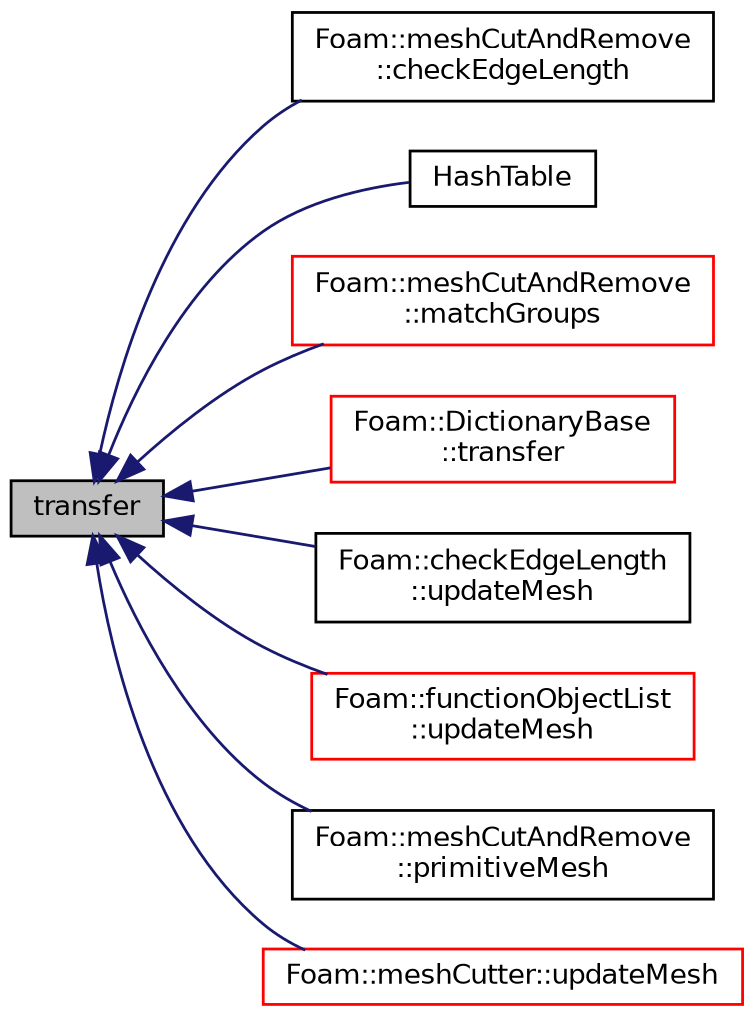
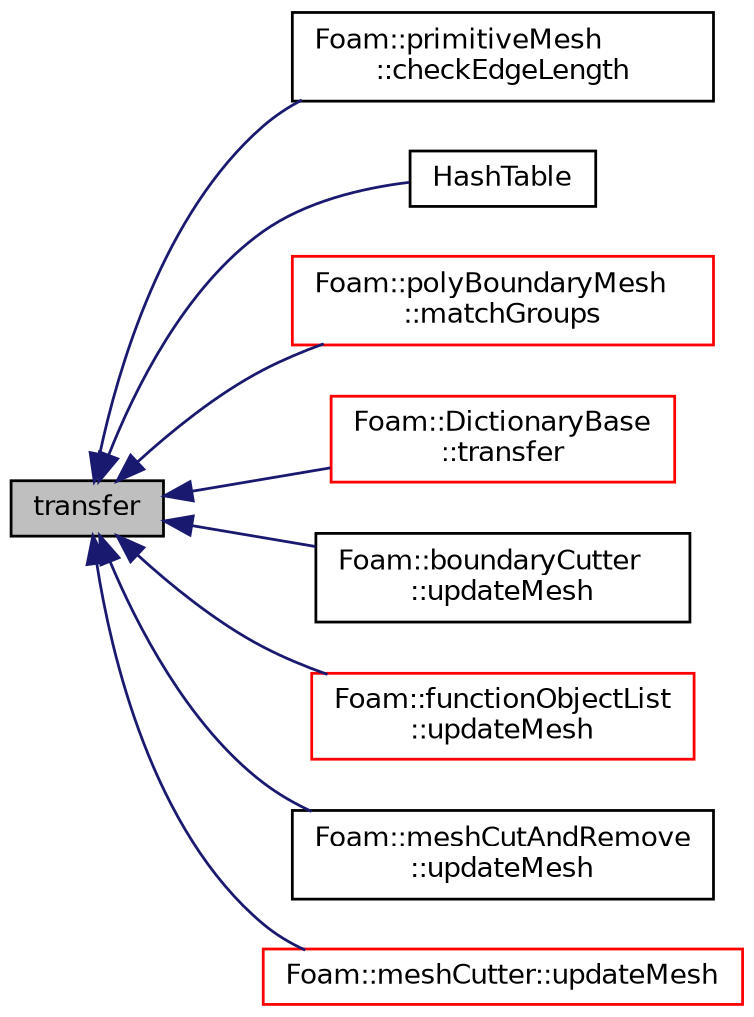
(503, 57) -> (503, 57)
(503, 301) -> (503, 301)
(503, 578) -> (503, 578)
(503, 855) -> (503, 855)
